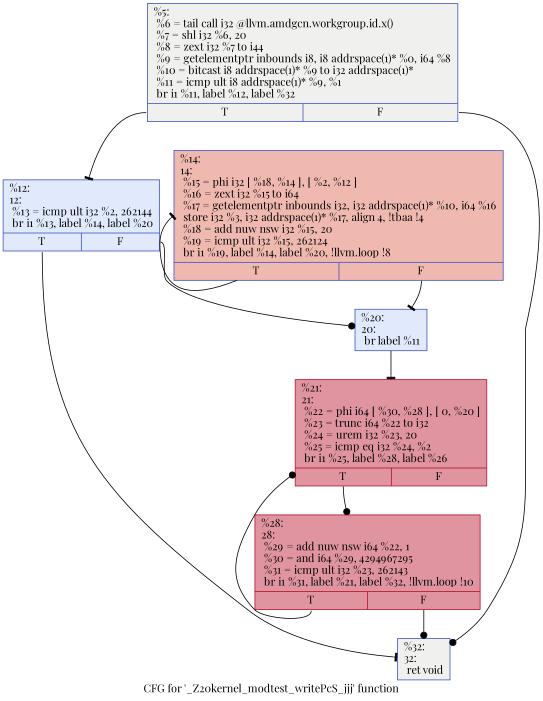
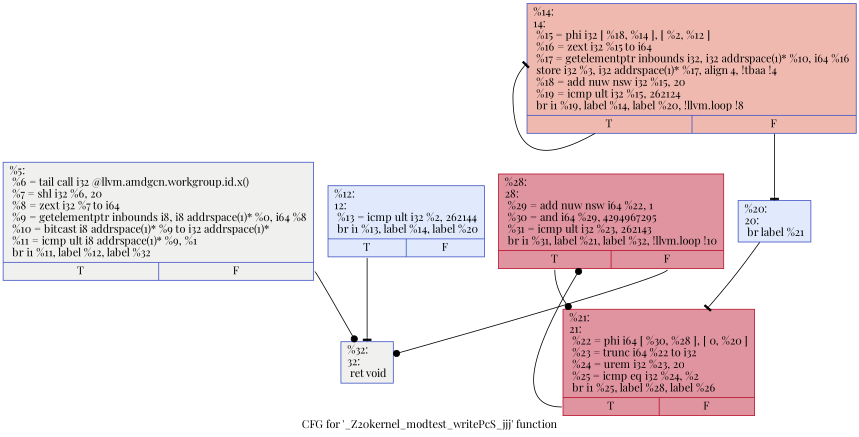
(209, 47) -> (65, 206)
(108, 135) -> none
(235, 308) -> none
(391, 341) -> (775, 233)
